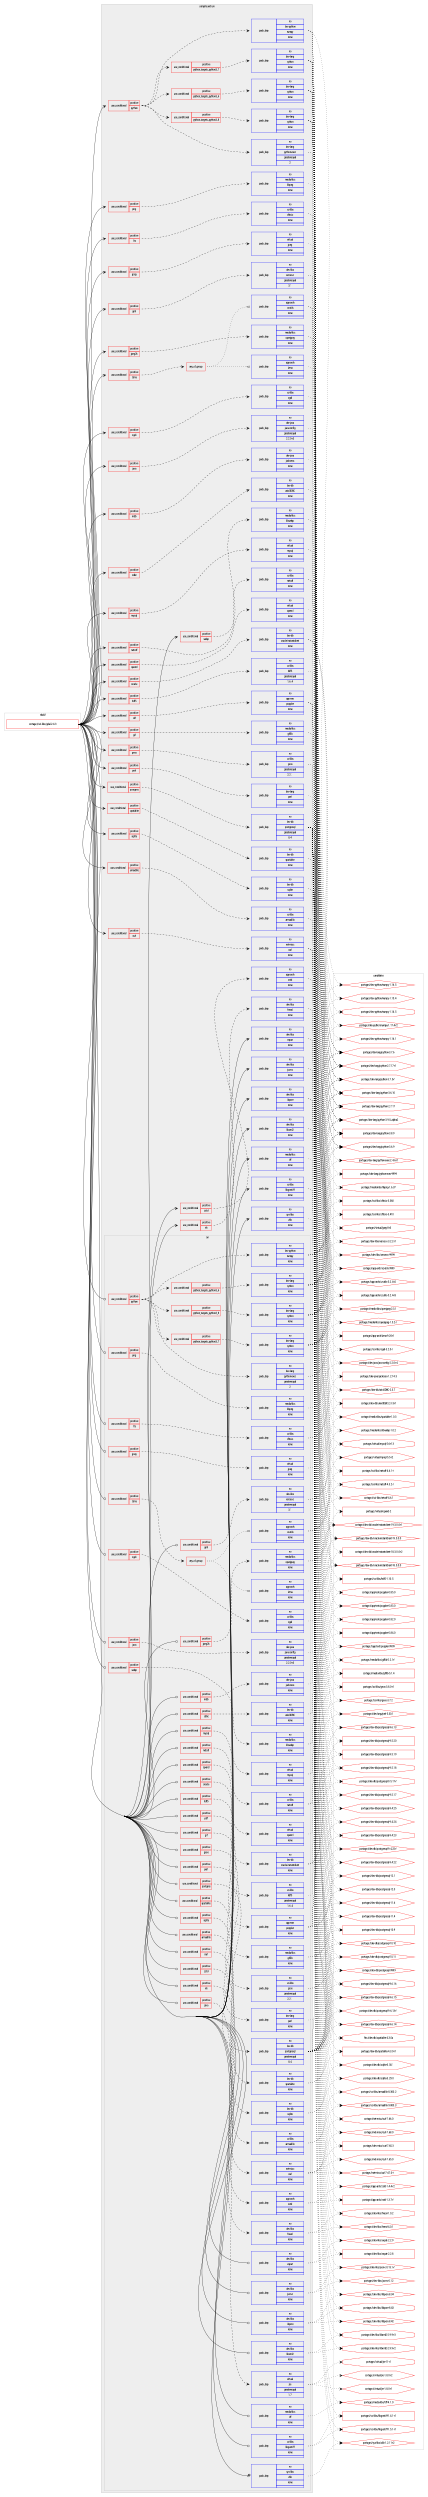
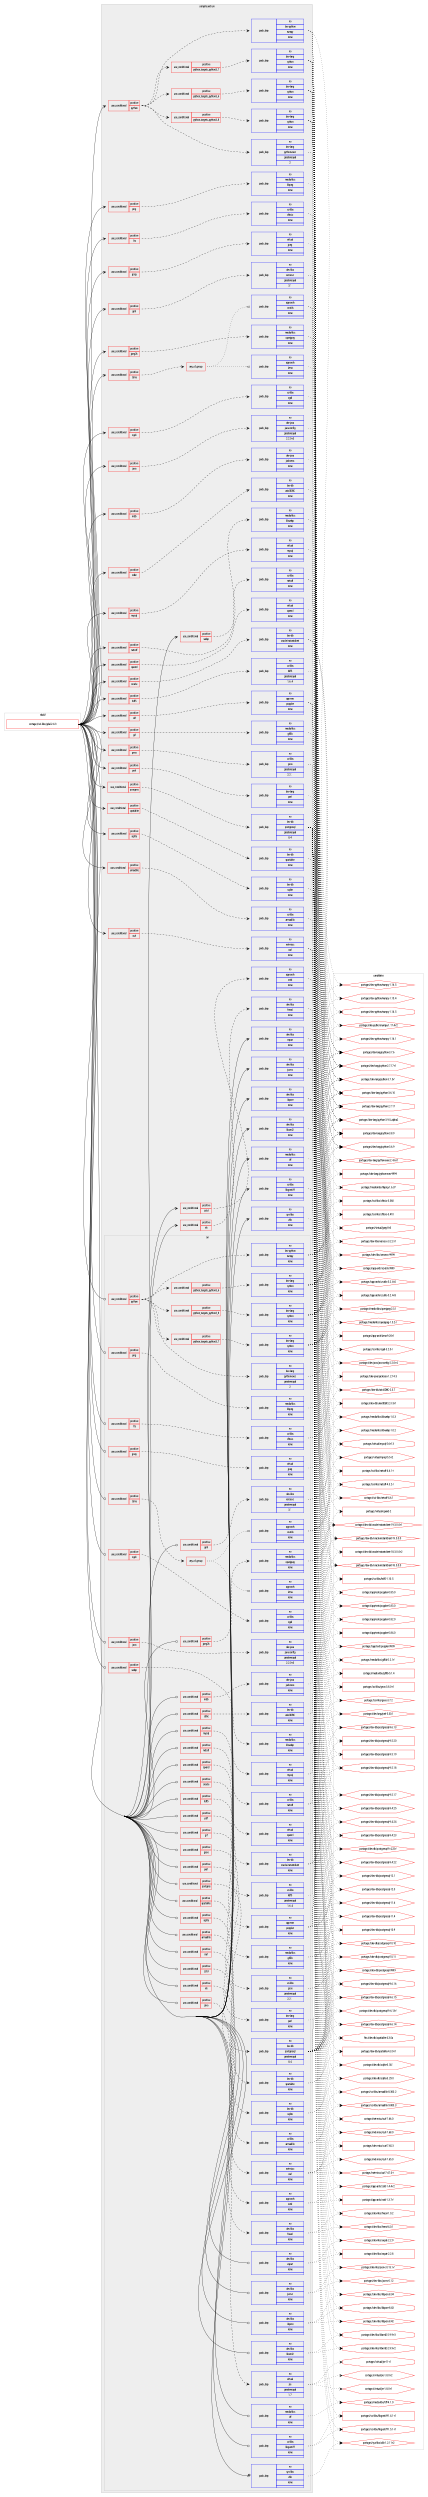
(379, 1417) -> (379, 1417)
(379, 1782) -> none
